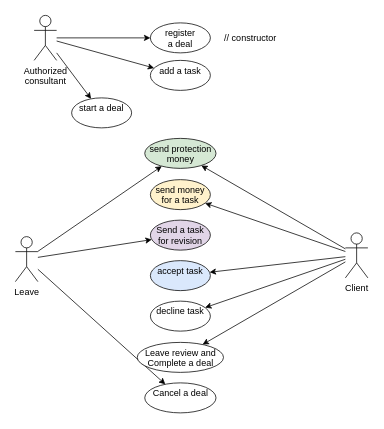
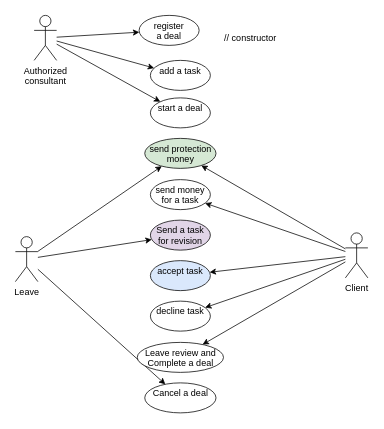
(180, 38) -> (169, 30)
(102, 113) -> (180, 113)
(180, 195) -> (180, 195)
